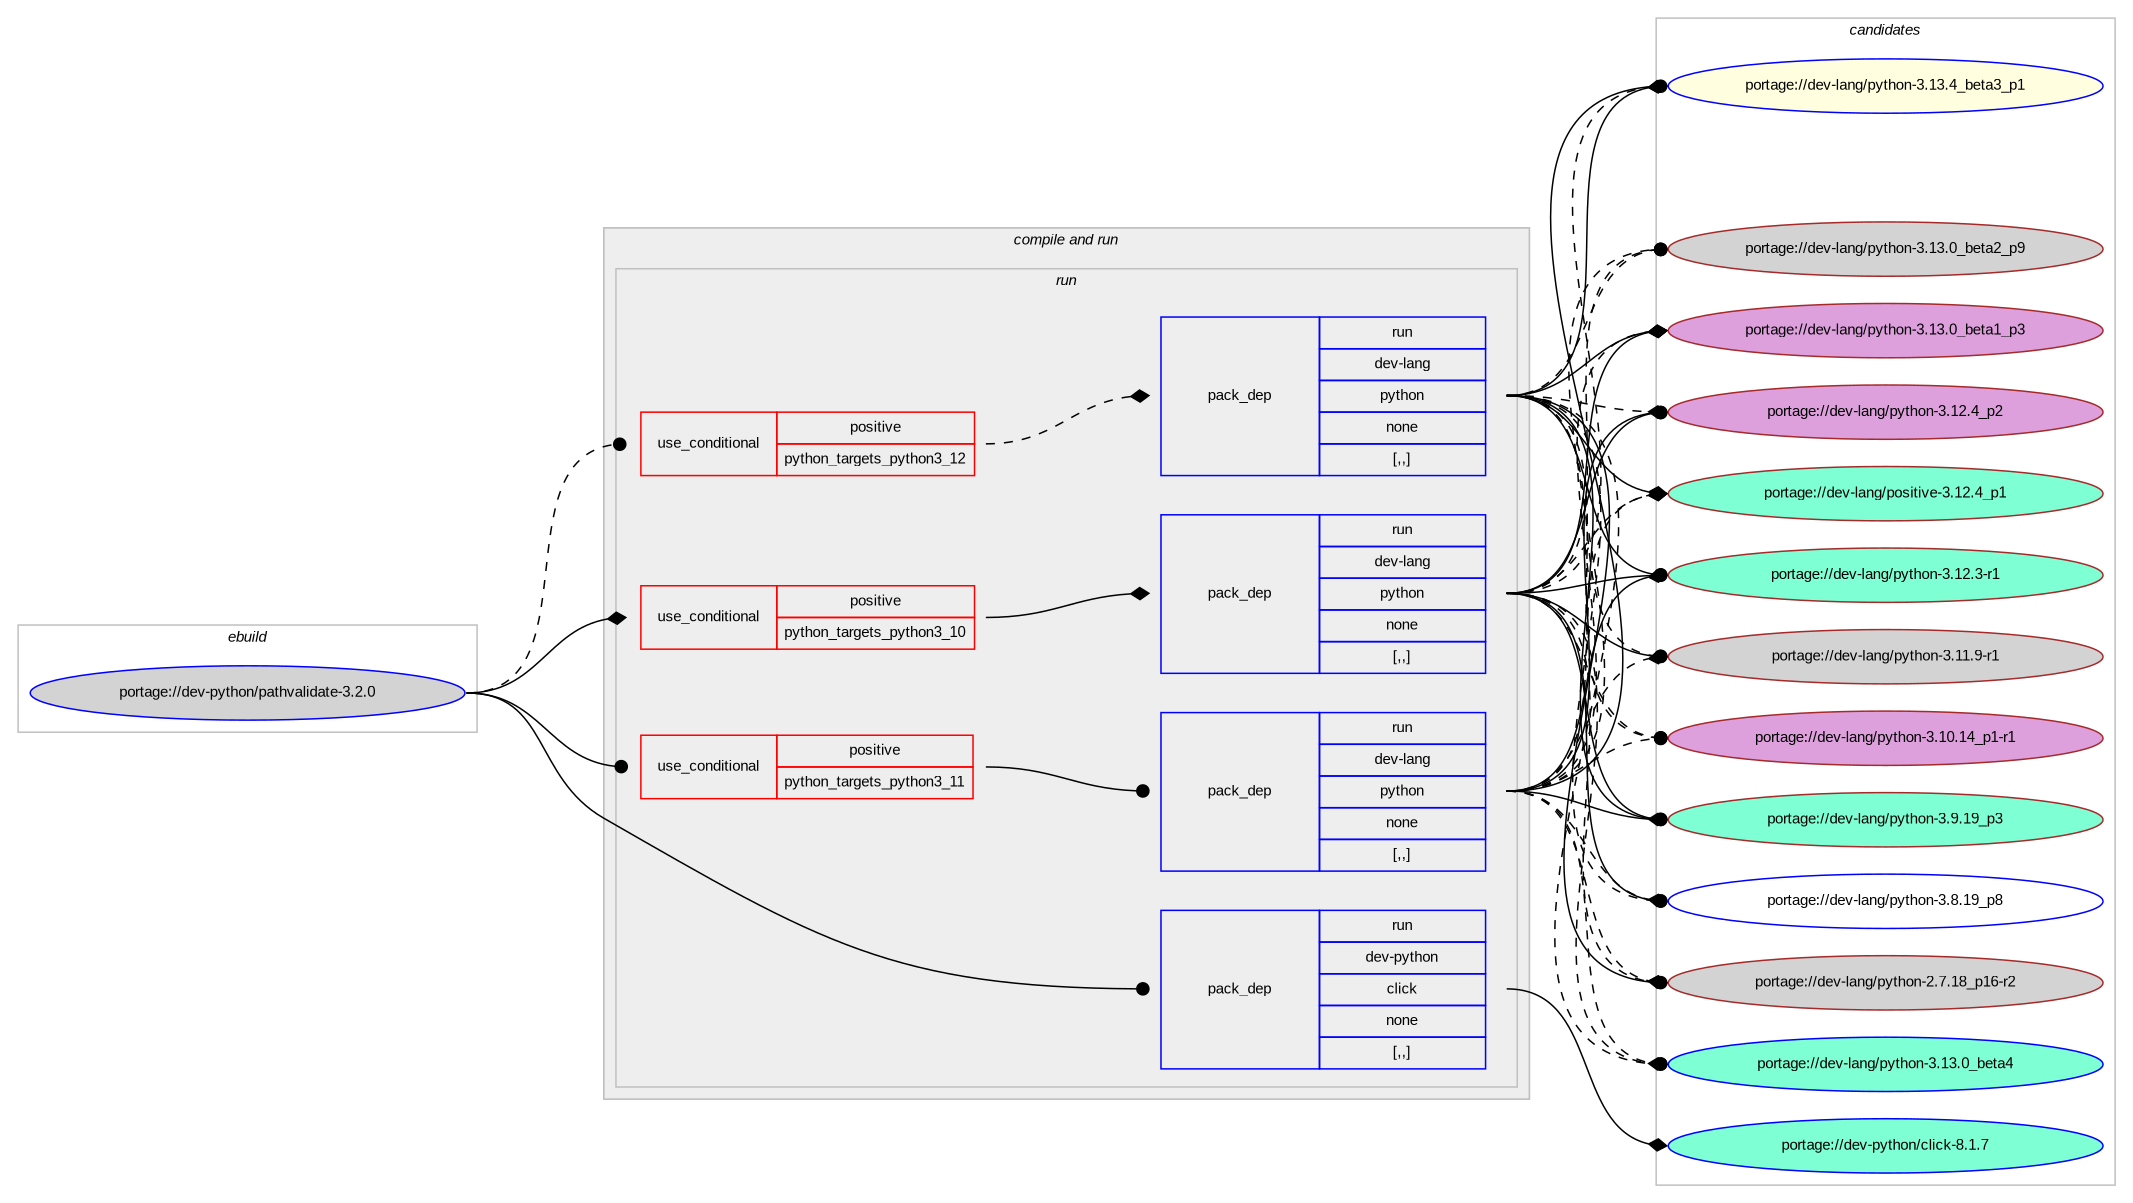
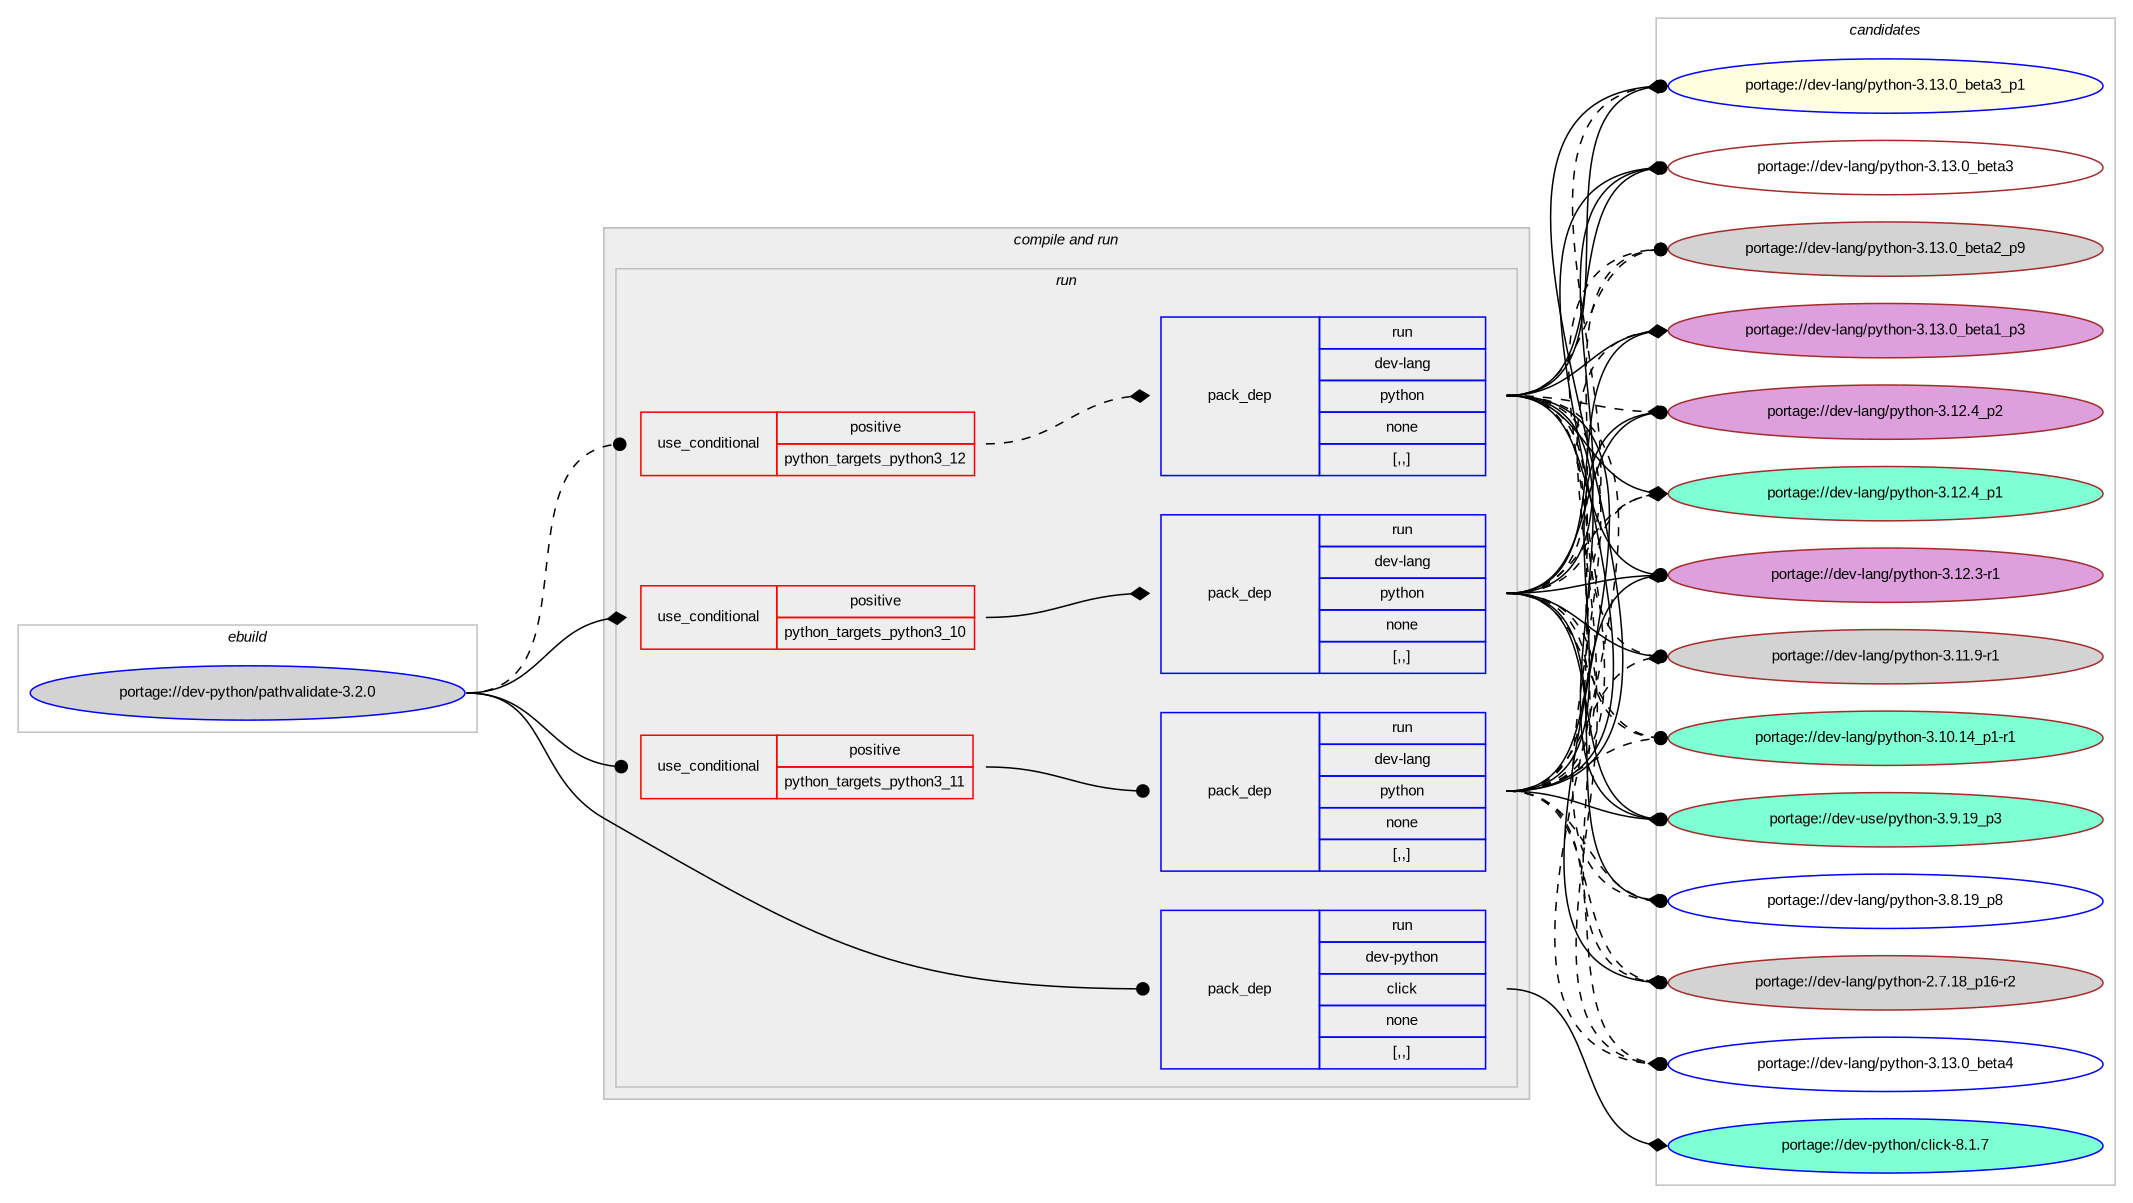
(1886, 86) -> (1886, 86)
none -> (1886, 168)
(1886, 494) -> (1886, 494)
(1886, 575) -> (1886, 575)
(1886, 738) -> (1886, 738)
(1886, 820) -> (1886, 820)
(1886, 1064) -> (1886, 1064)
